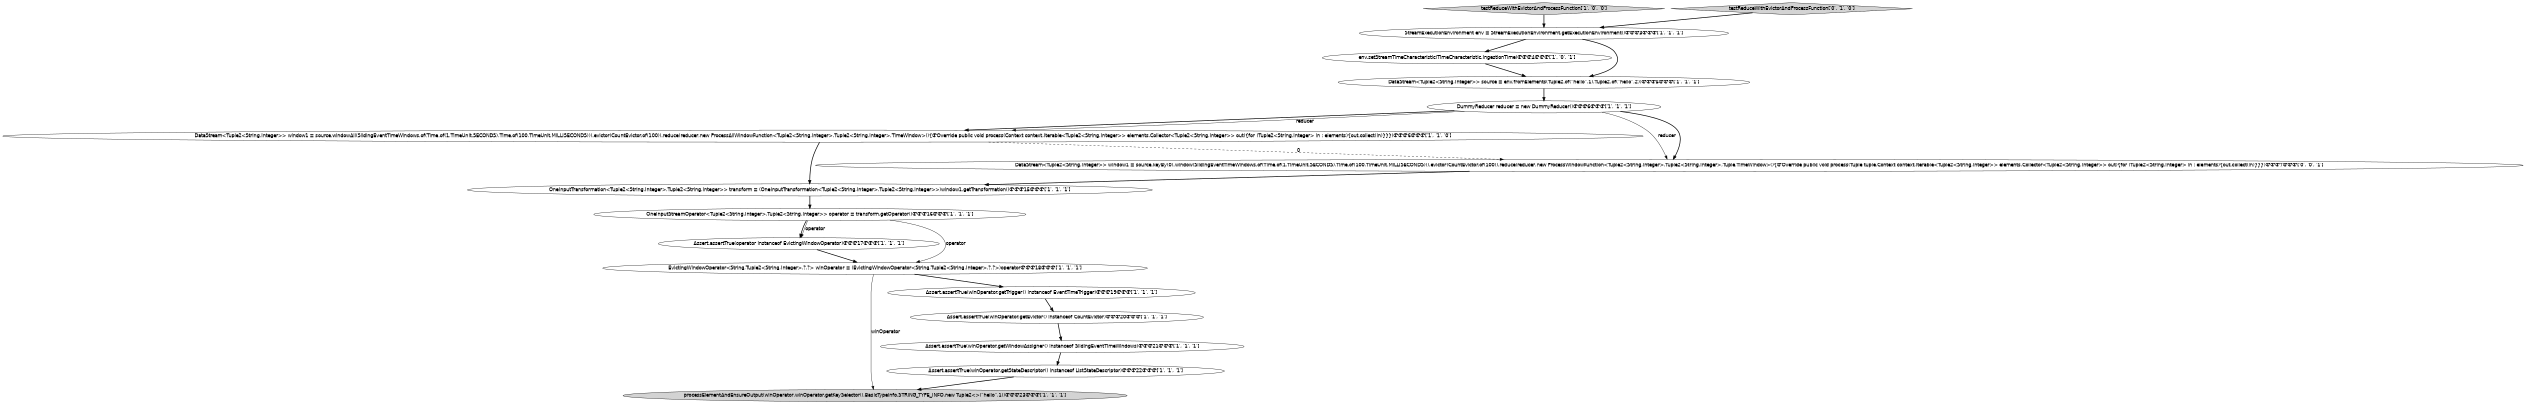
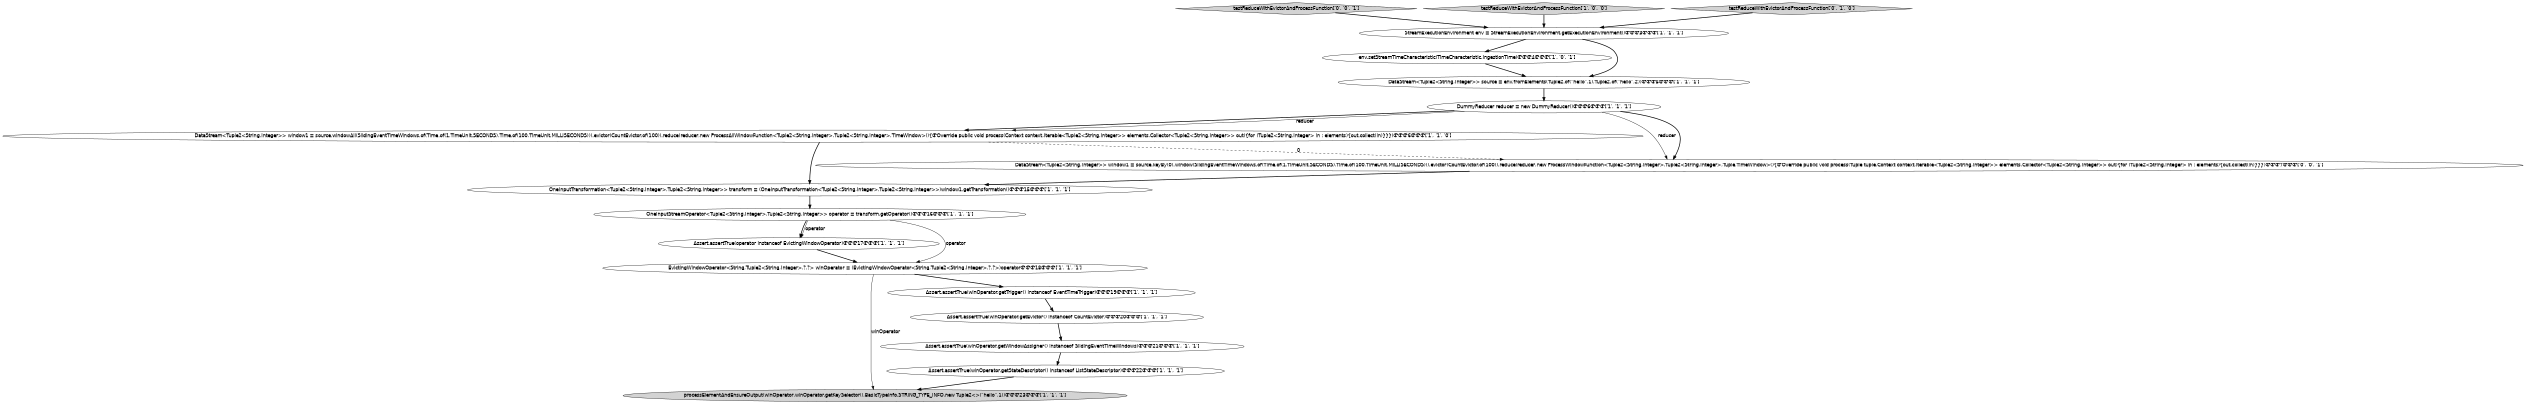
none -> (1296, 9)
